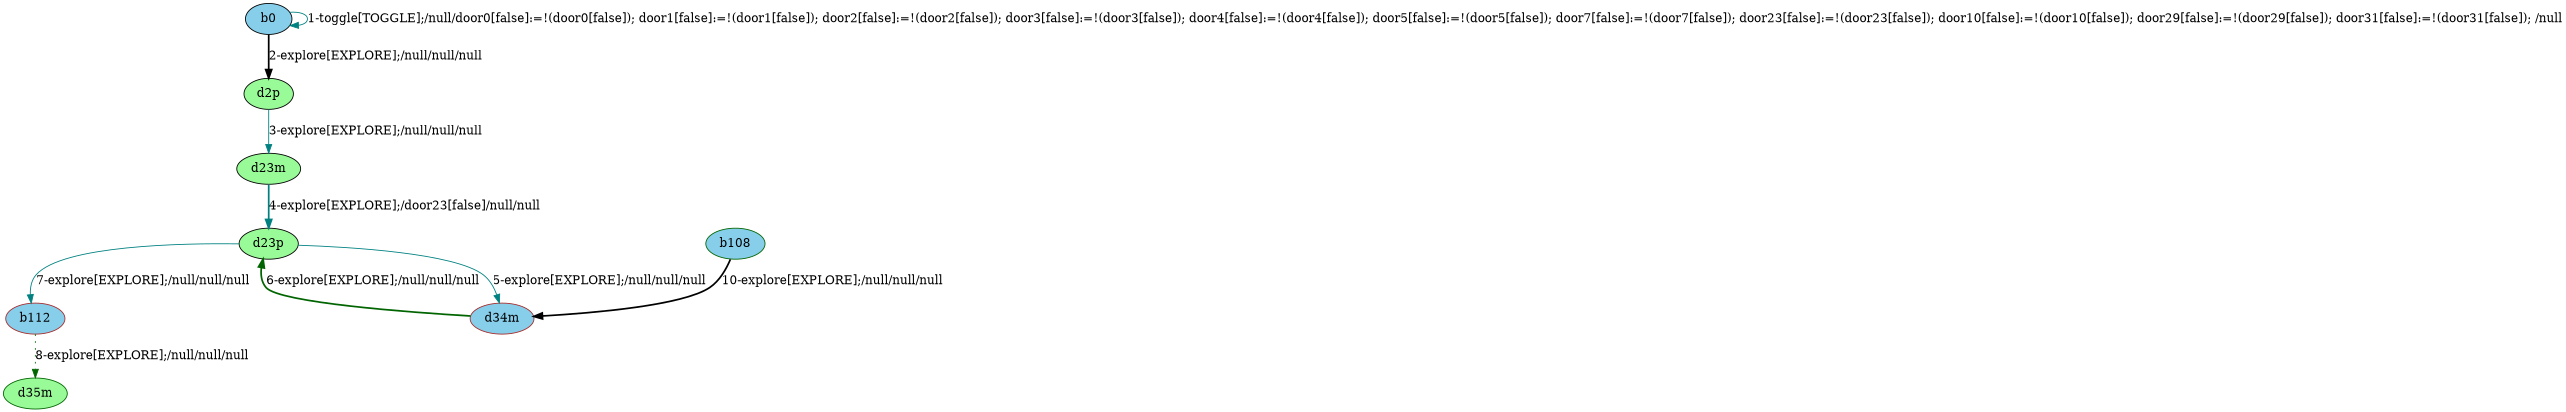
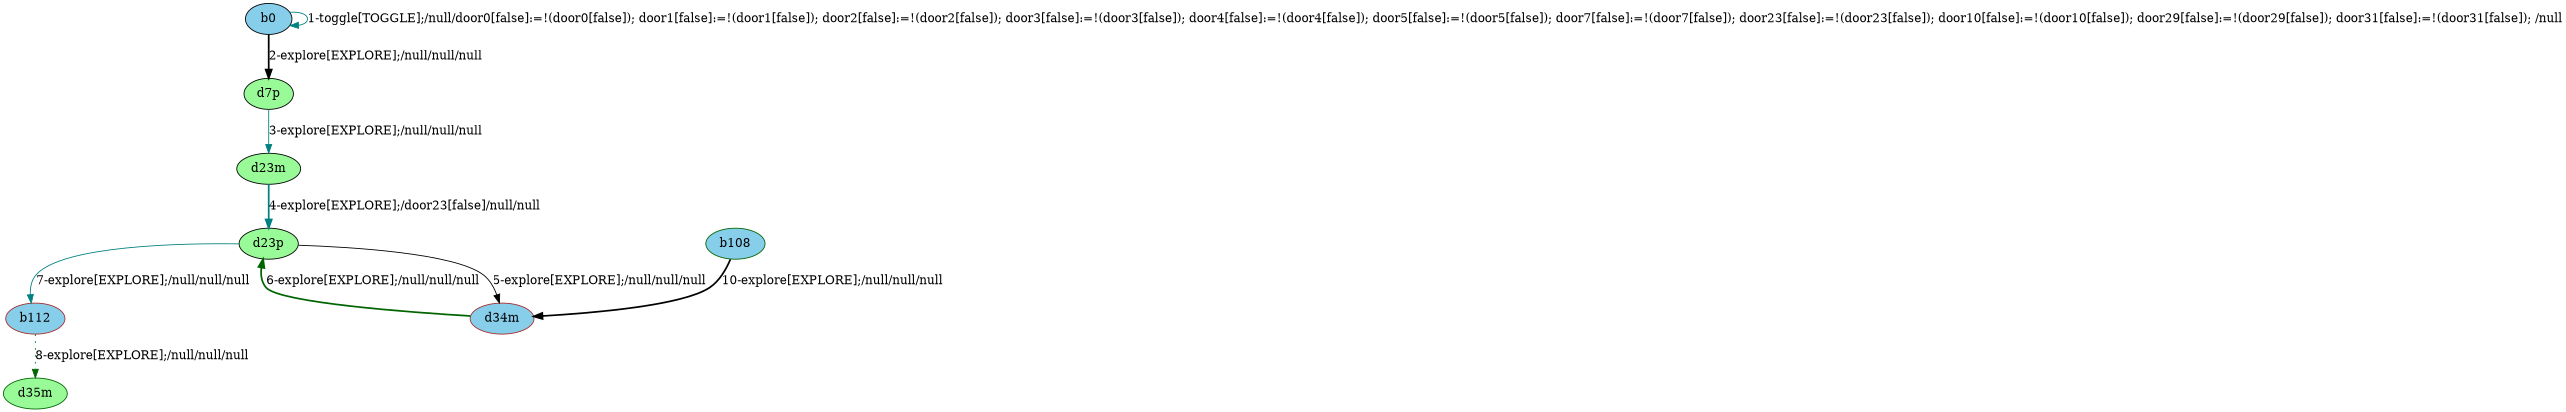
(269, 94) -> (269, 94)
(405, 253) -> (405, 253)
